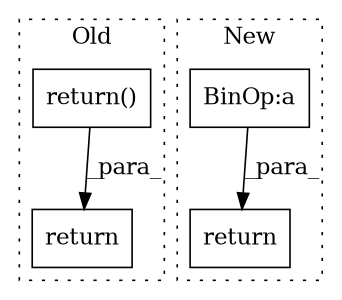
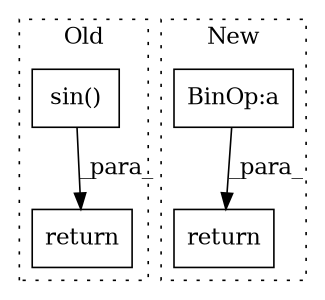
(92, 98) -> (76, 98)
